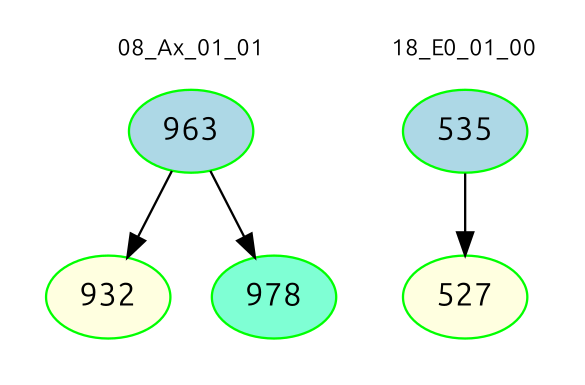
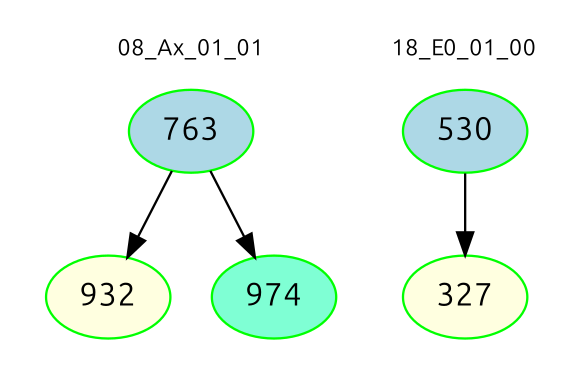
(191, 131) -> (191, 131)
(465, 131) -> (465, 131)
(274, 297) -> (274, 297)
(465, 297) -> (465, 297)
